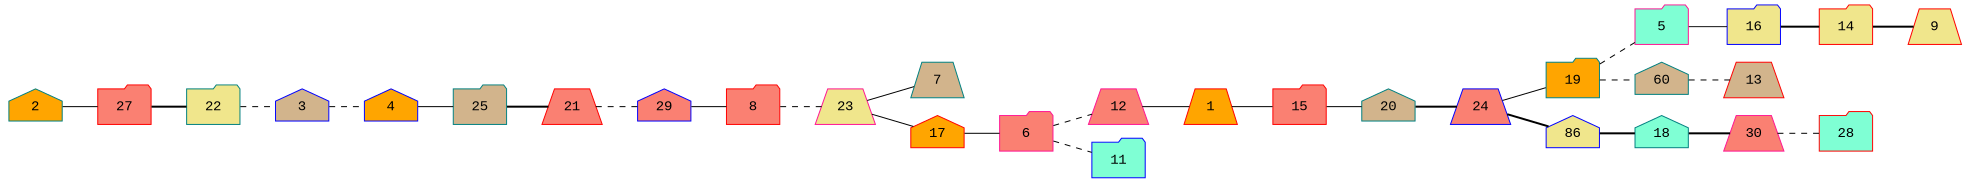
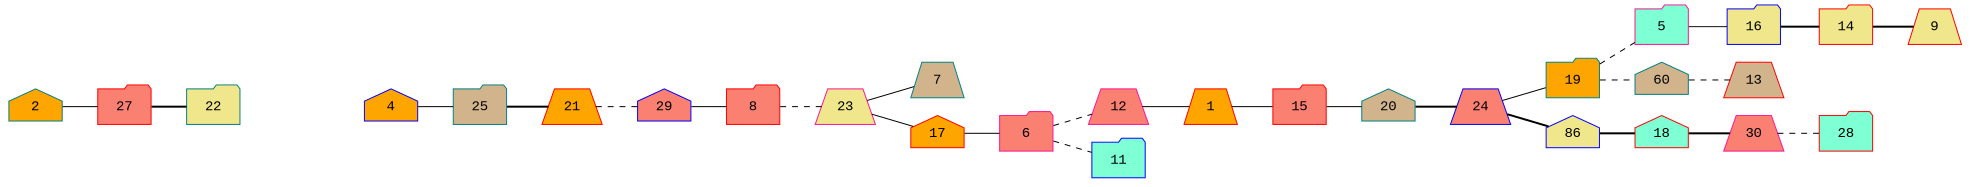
(302, 107) -> none
(572, 107) -> (572, 107)
(1662, 133) -> (1662, 133)
